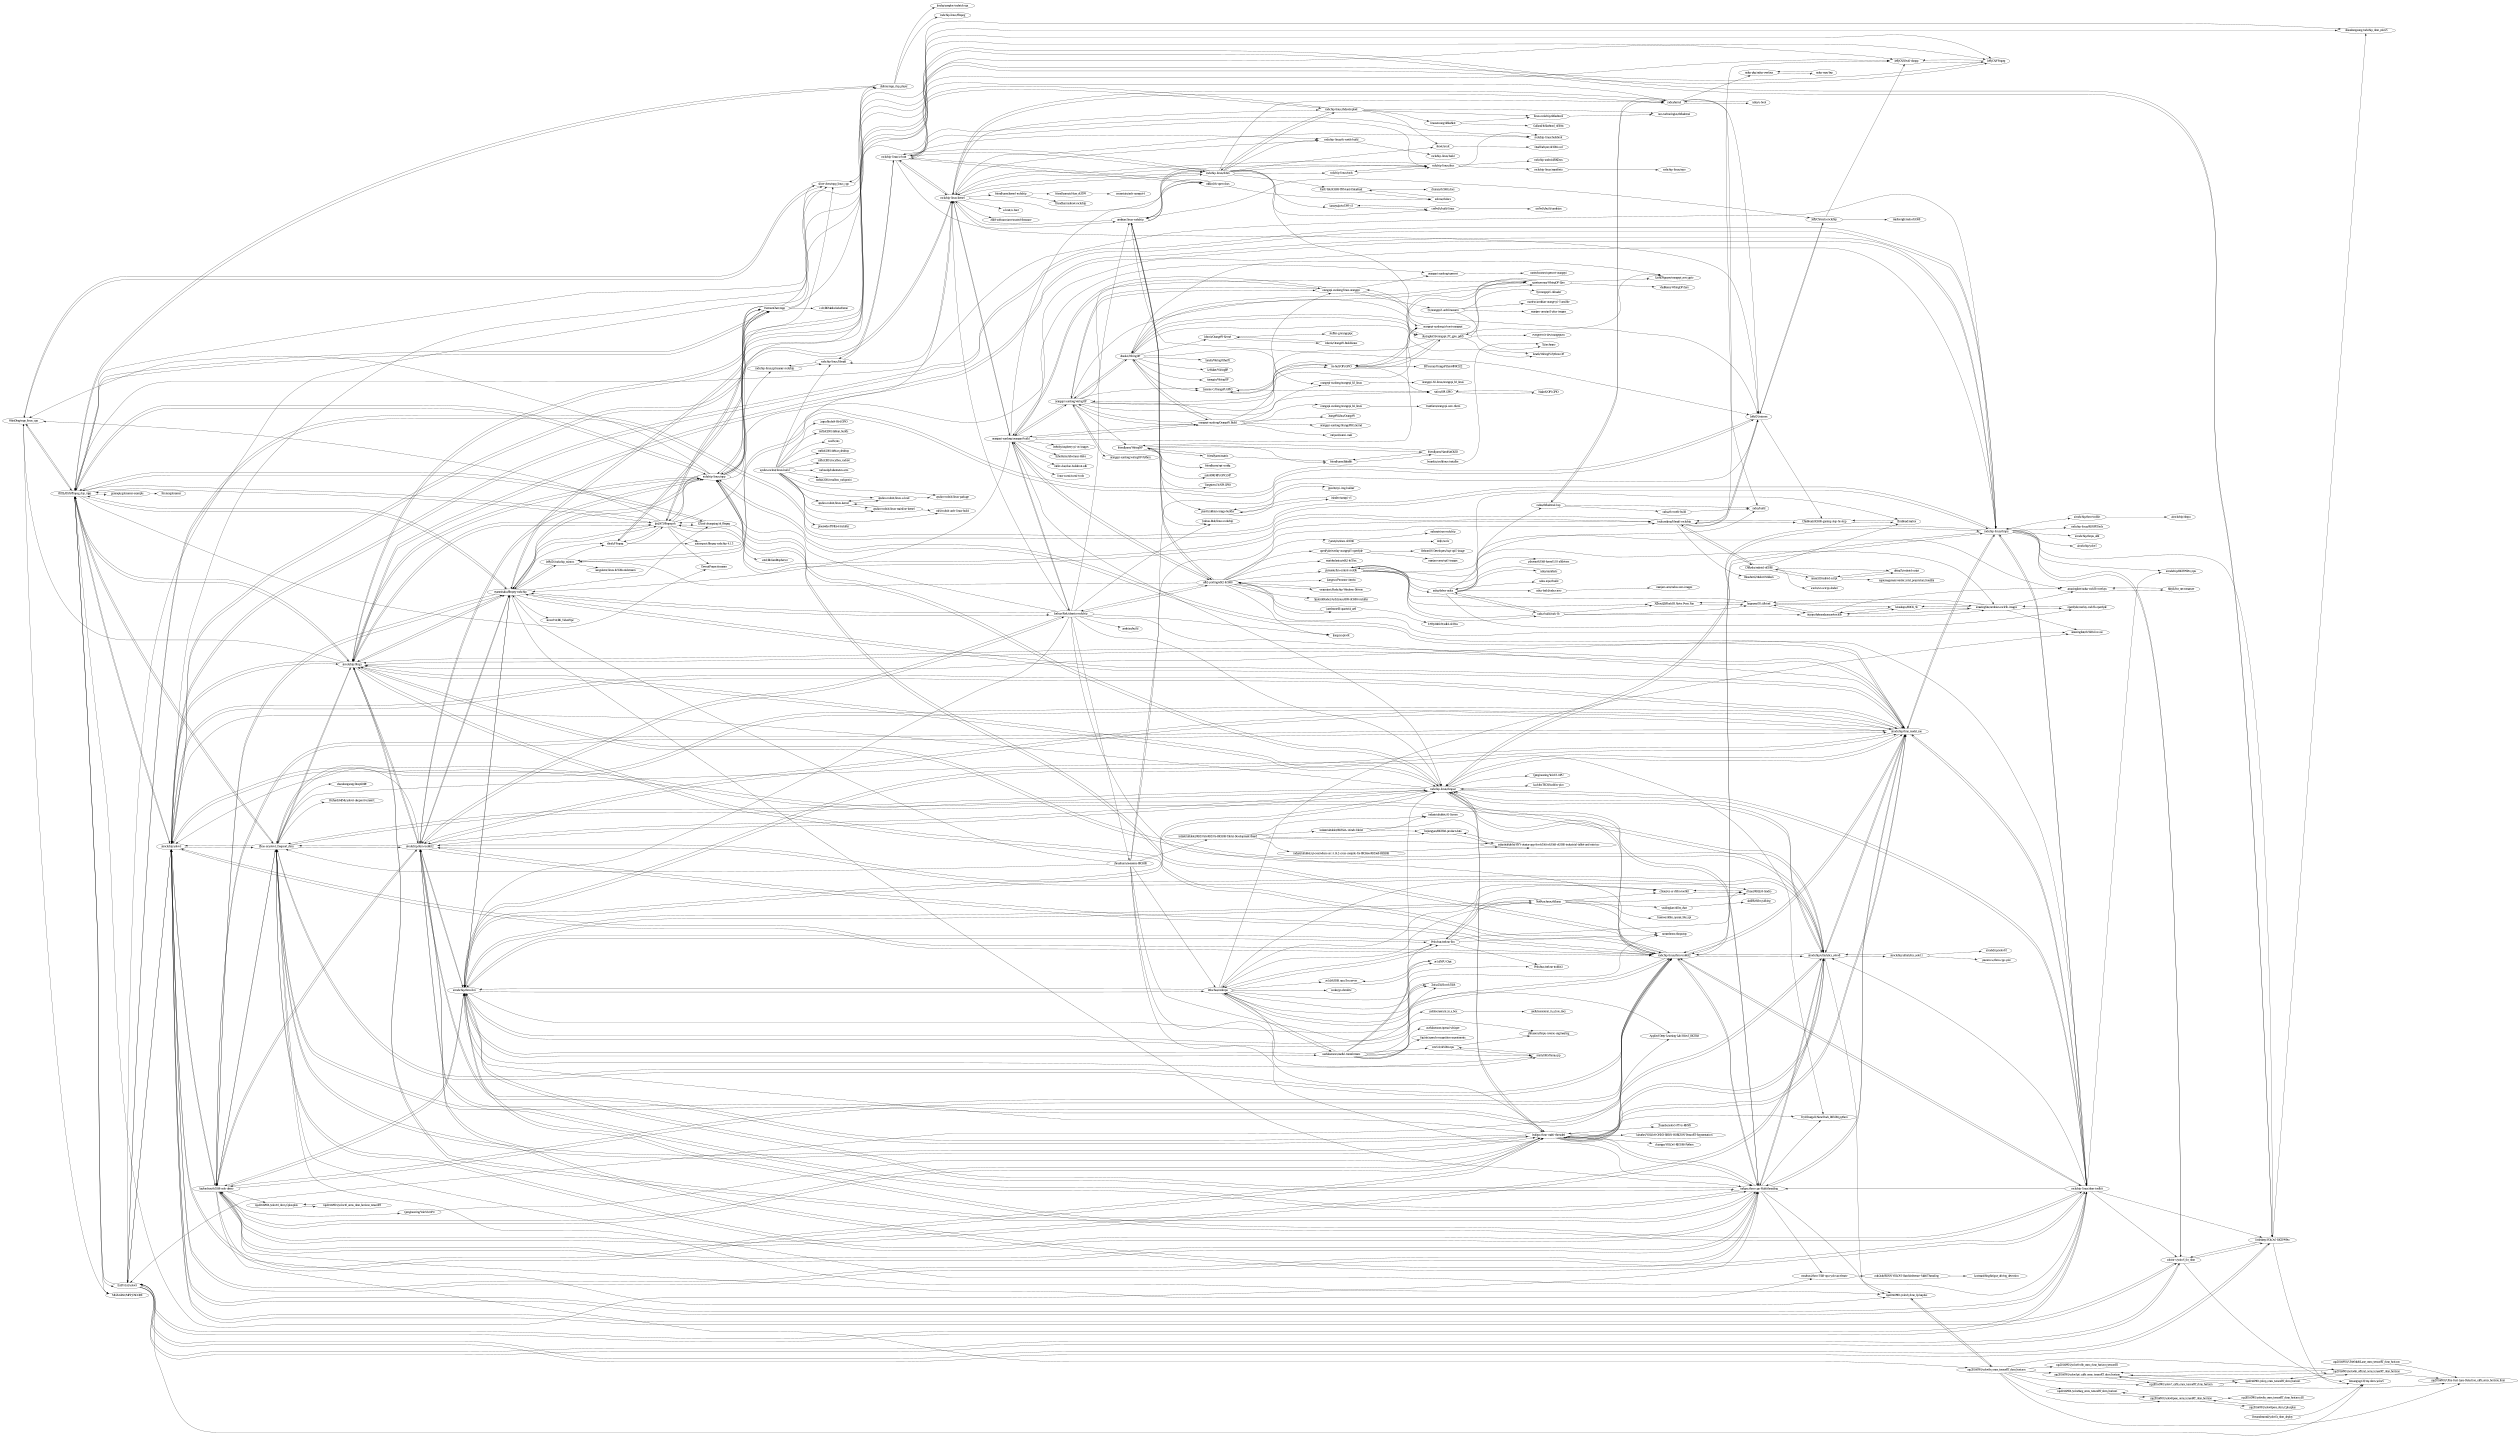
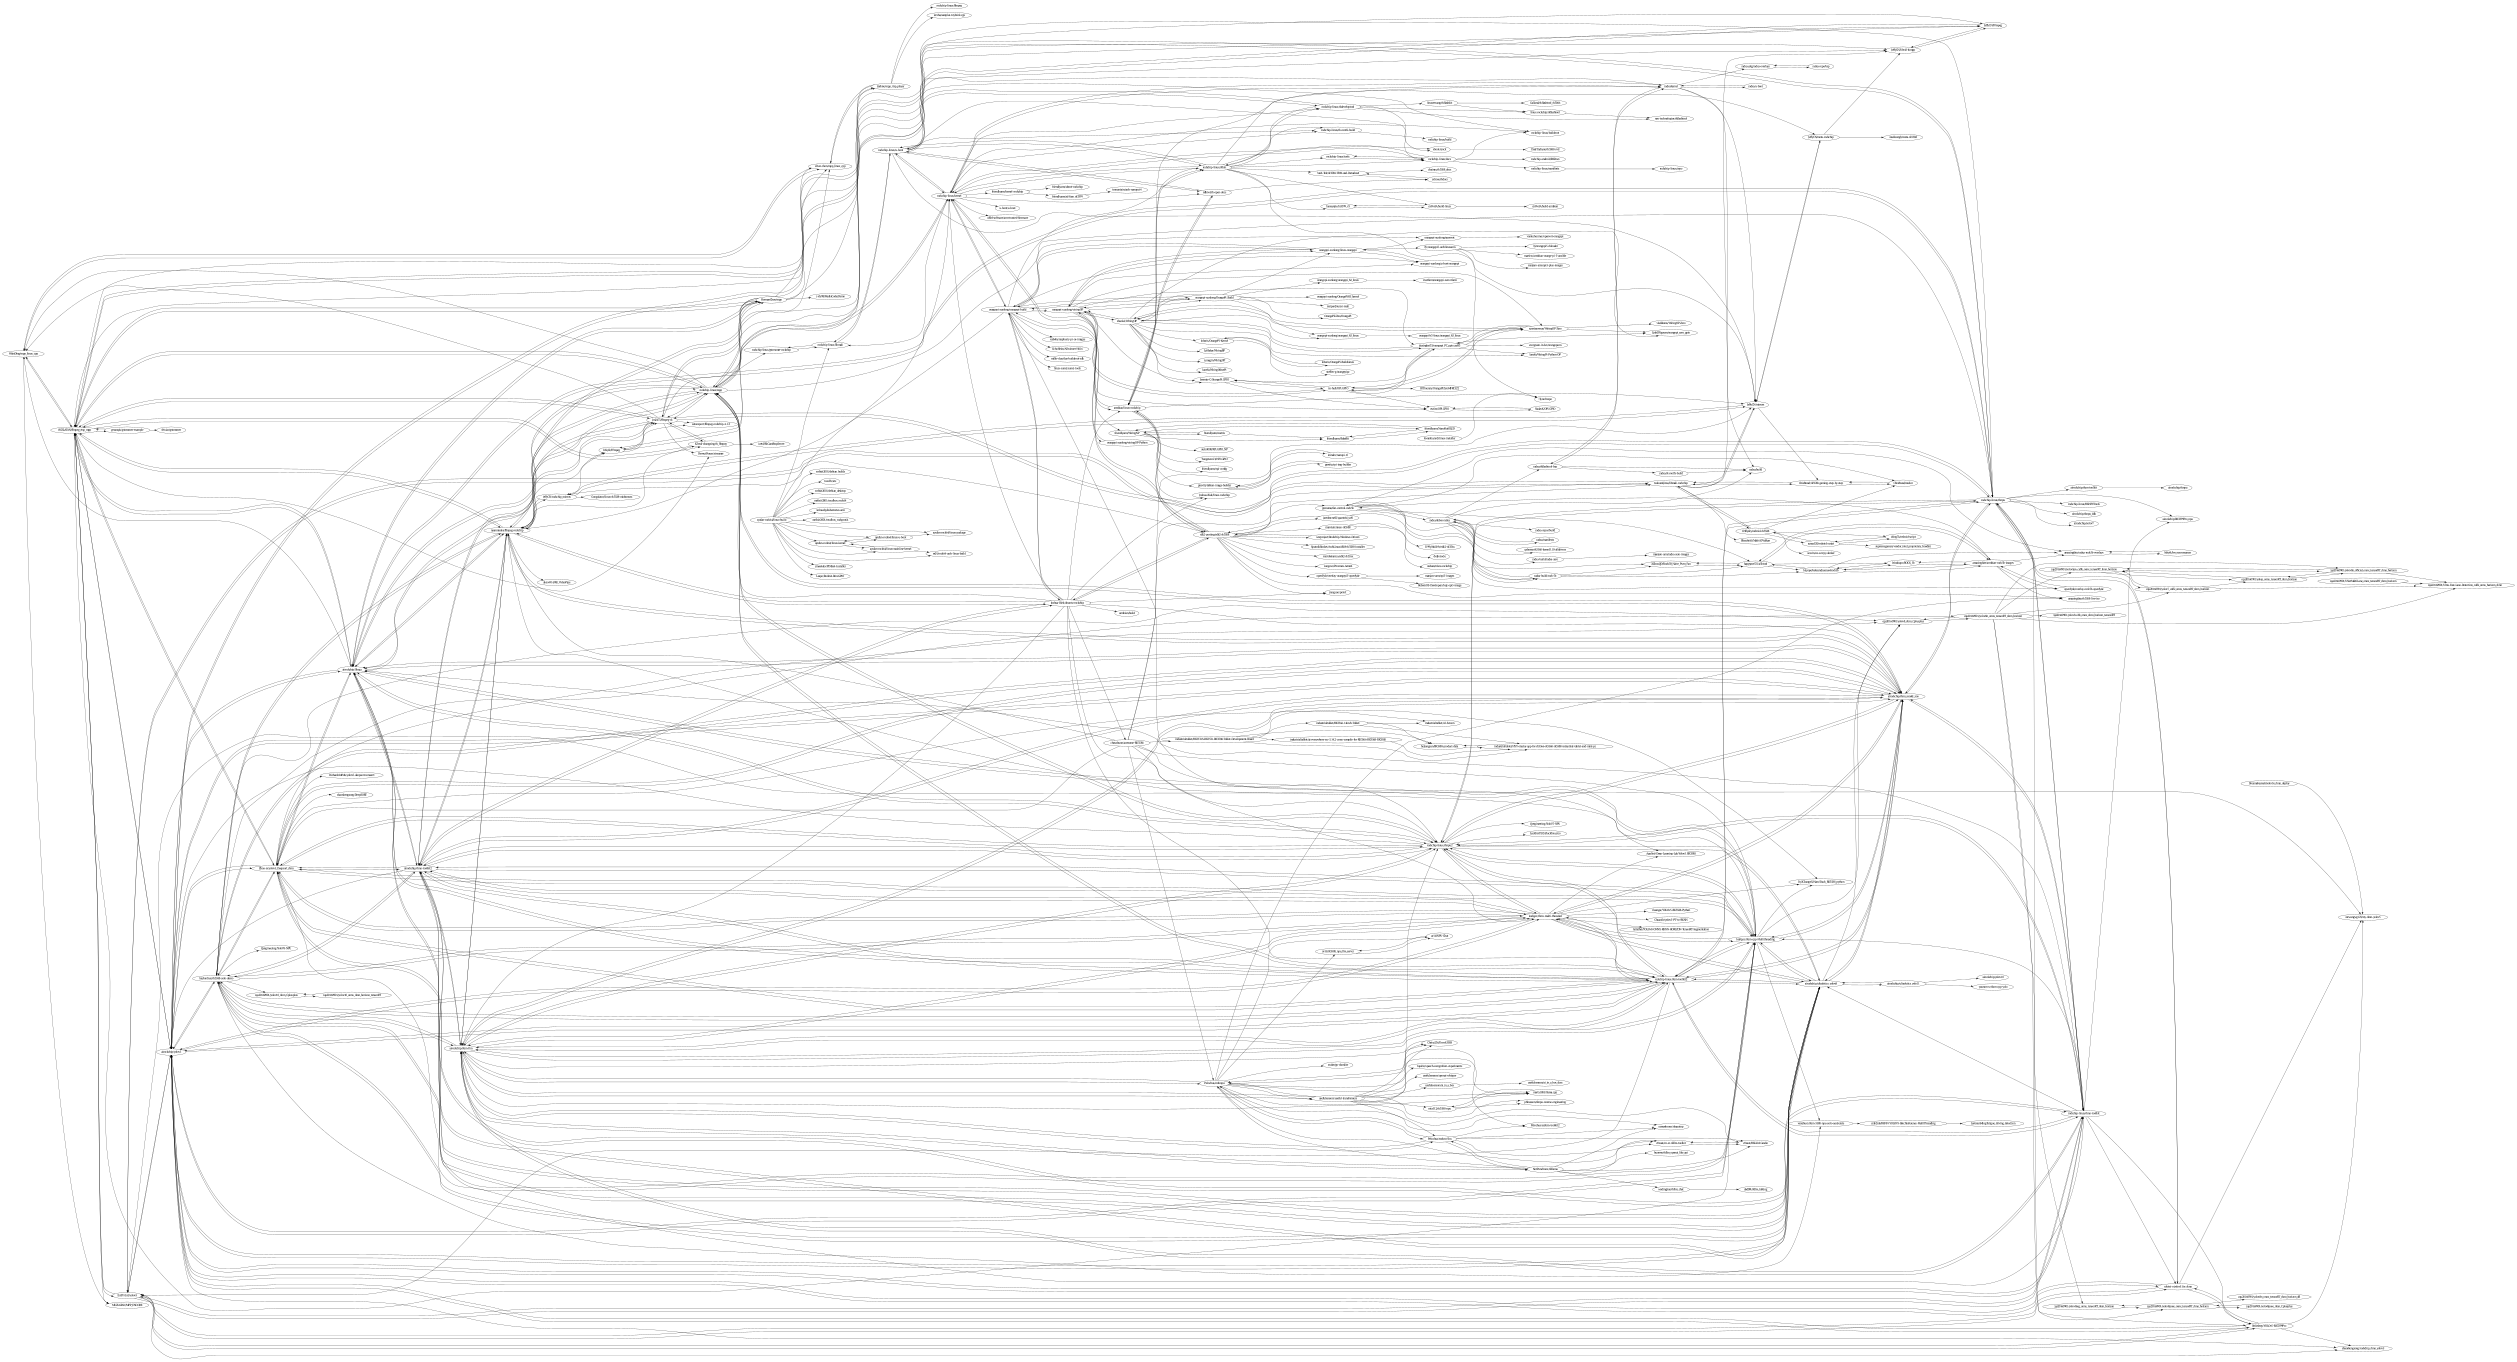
(988, 1160) -> (1004, 993)
